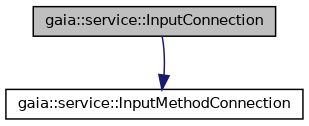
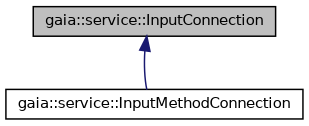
(164, 56) -> (145, 70)
